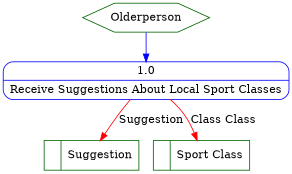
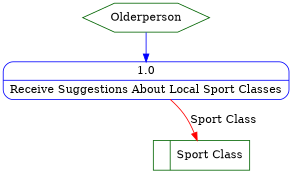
(224, 120) -> (224, 120)
(92, 155) -> none
